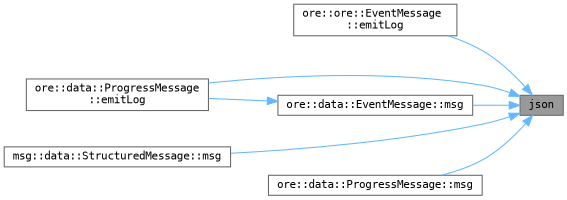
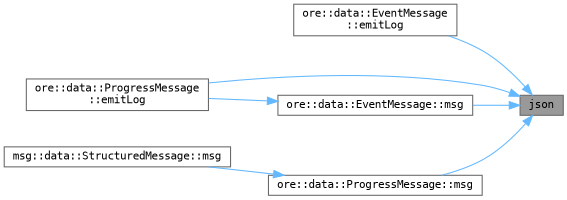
(375, 20) -> (375, 20)
(371, 141) -> (241, 170)
